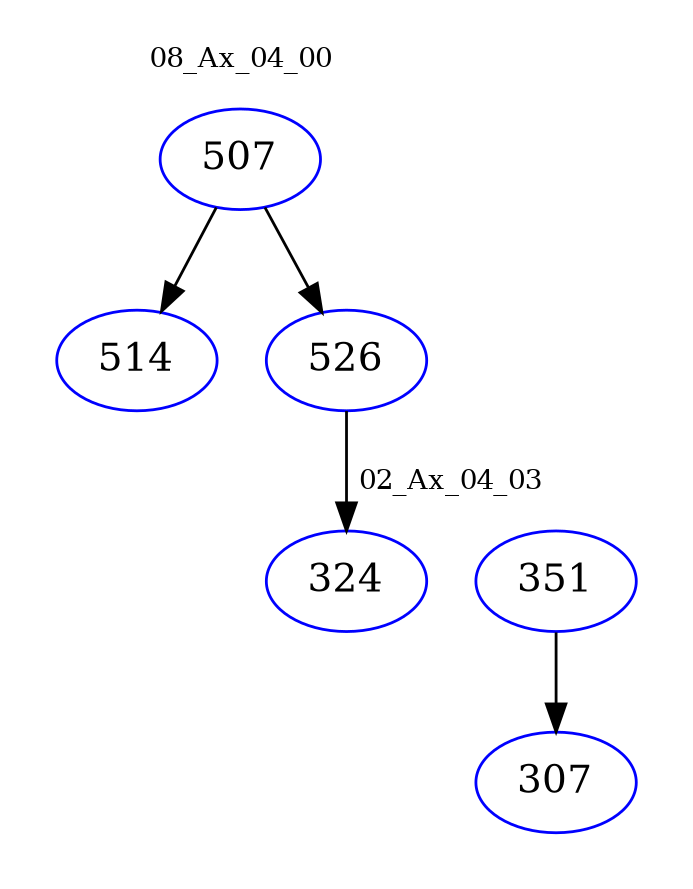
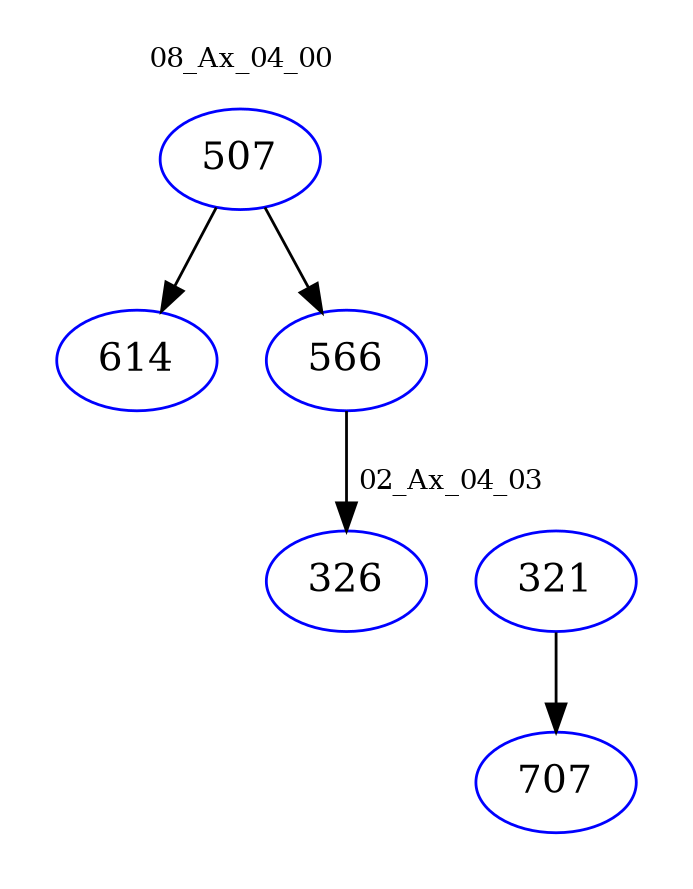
(137, 360) -> (137, 360)
(347, 360) -> (347, 360)
(347, 581) -> (347, 581)
(556, 581) -> (556, 581)
(556, 782) -> (556, 782)
